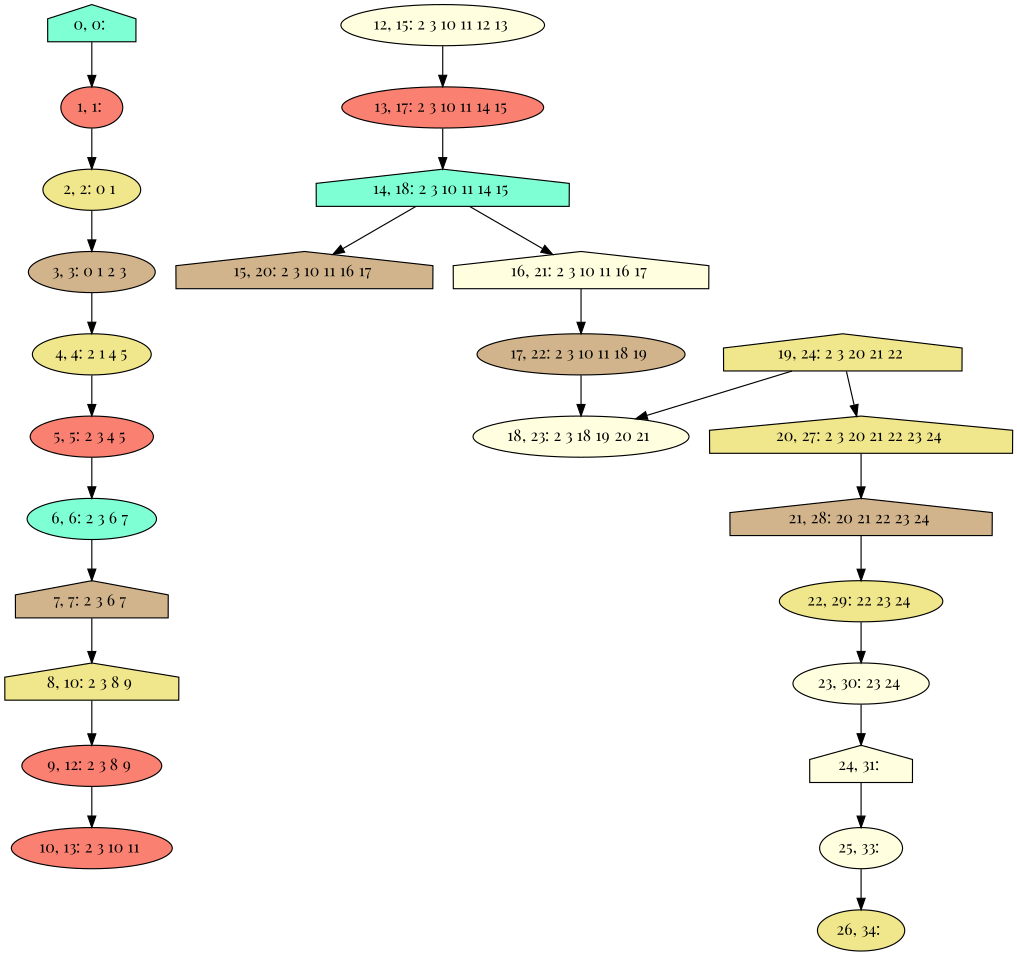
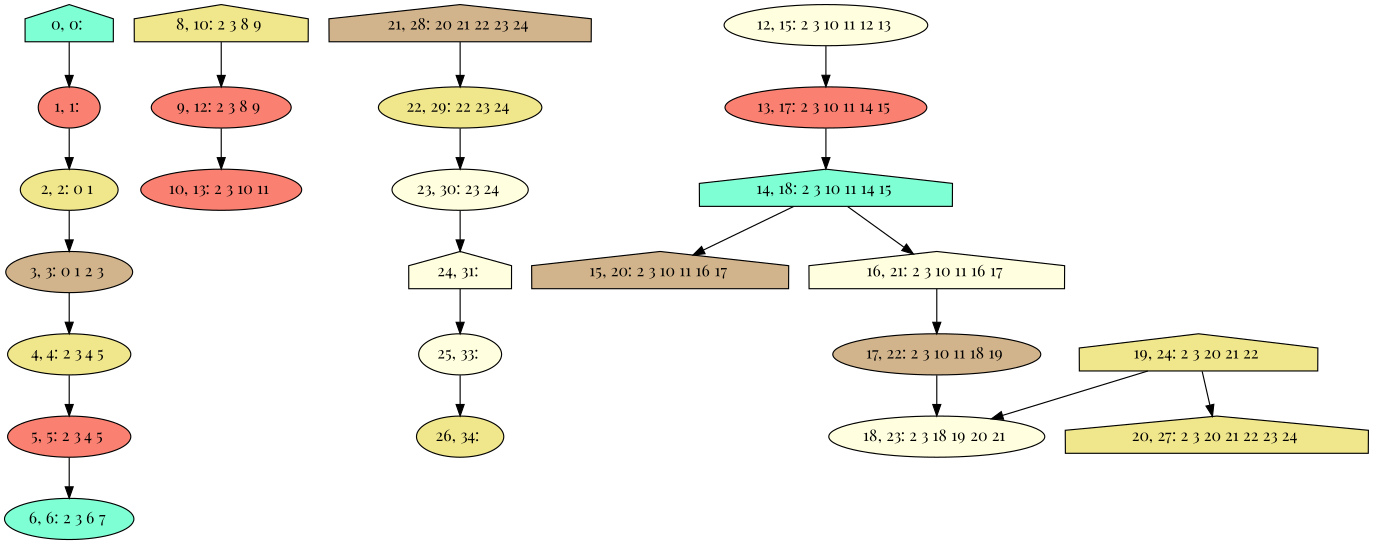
(92, 354) -> (69, 354)
(861, 470) -> none
(92, 601) -> none
